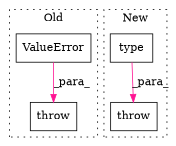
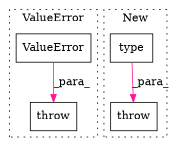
(54, 19) -> (54, 19)
